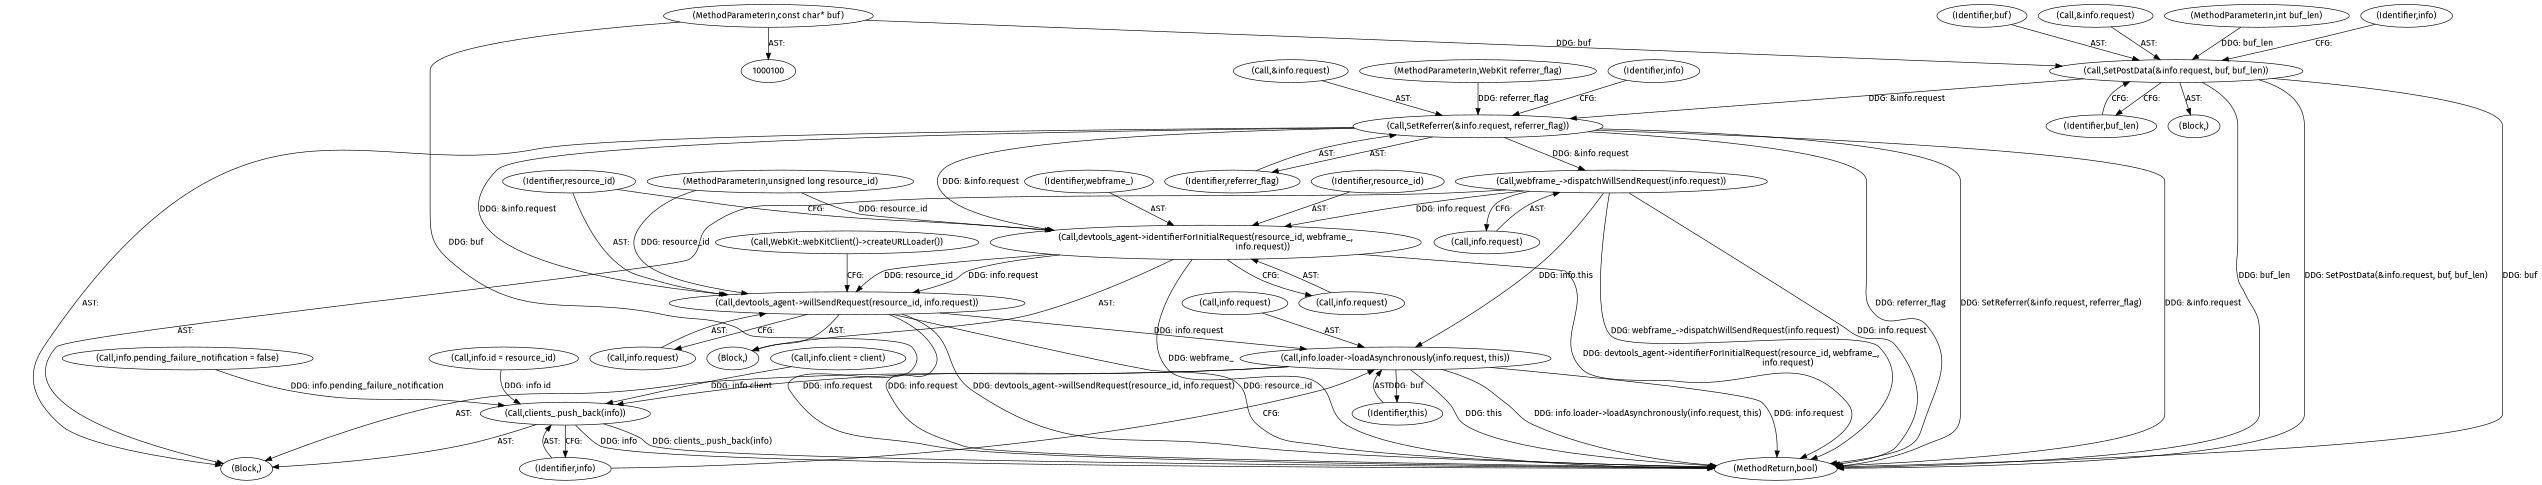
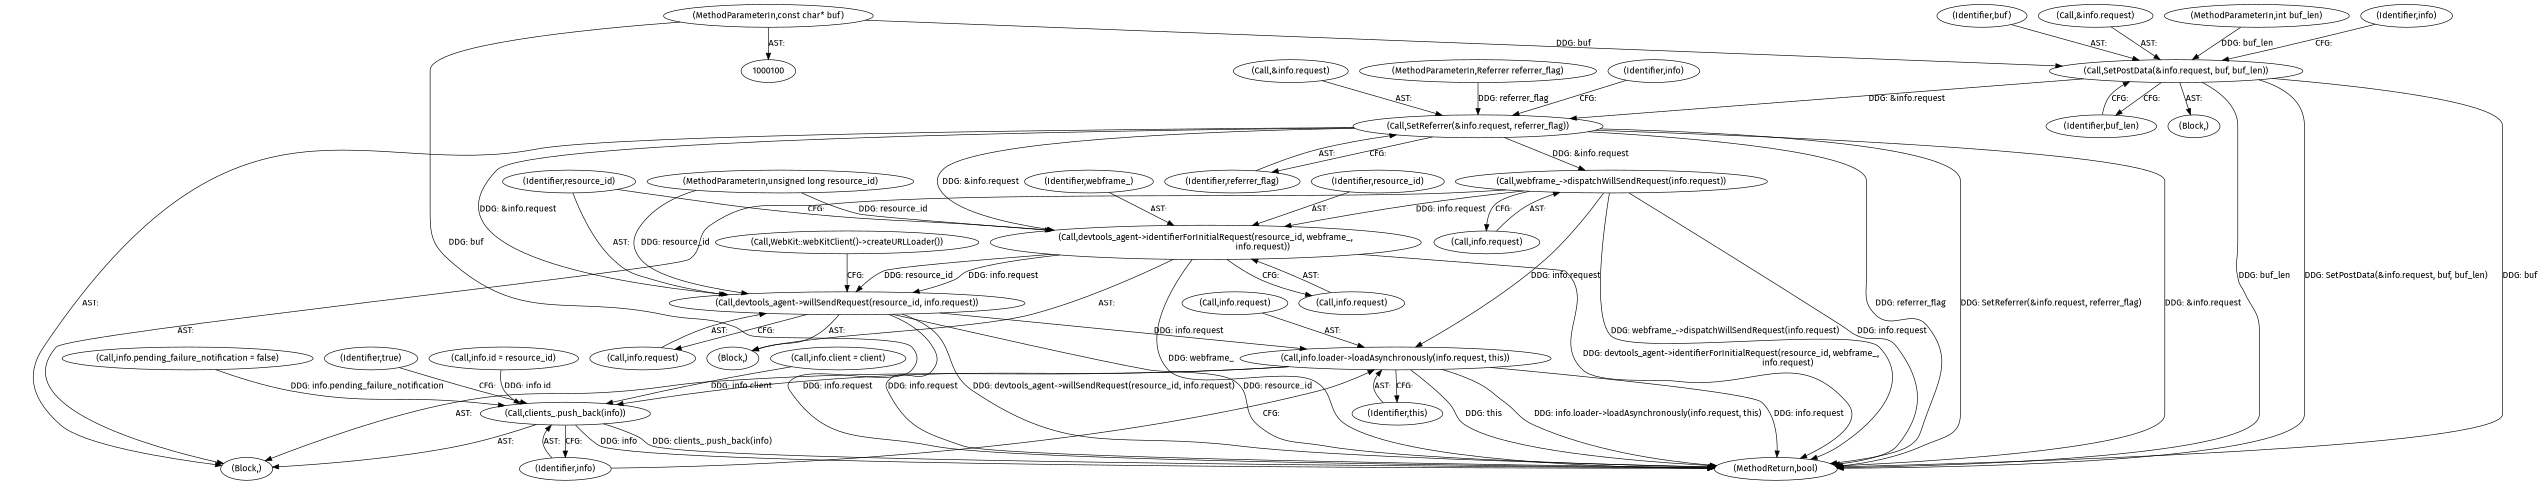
(1478, 71) -> (1478, 71)
(1379, 154) -> (1379, 154)
(1566, 276) -> (1566, 276)
none -> (371, 358)
(1406, 386) -> (1406, 386)
